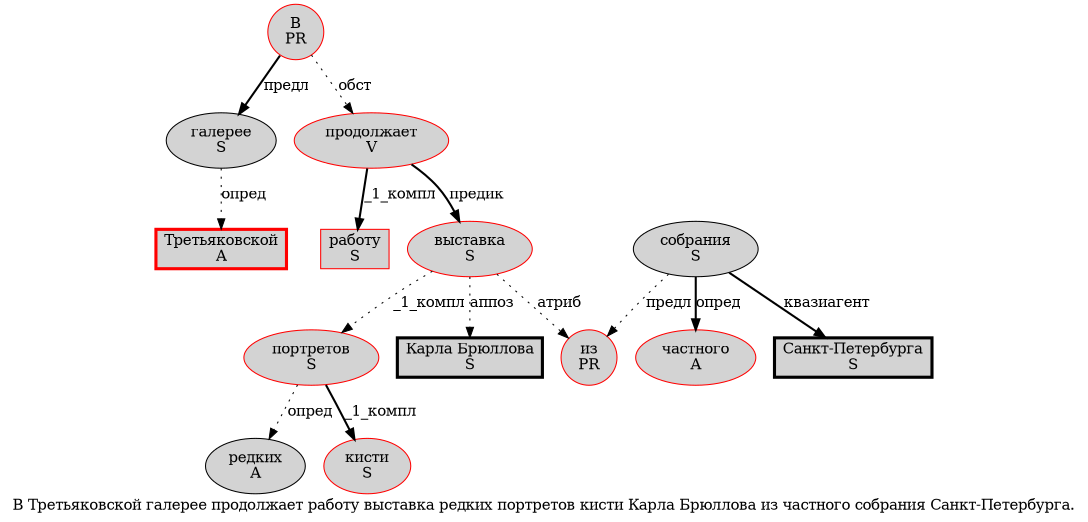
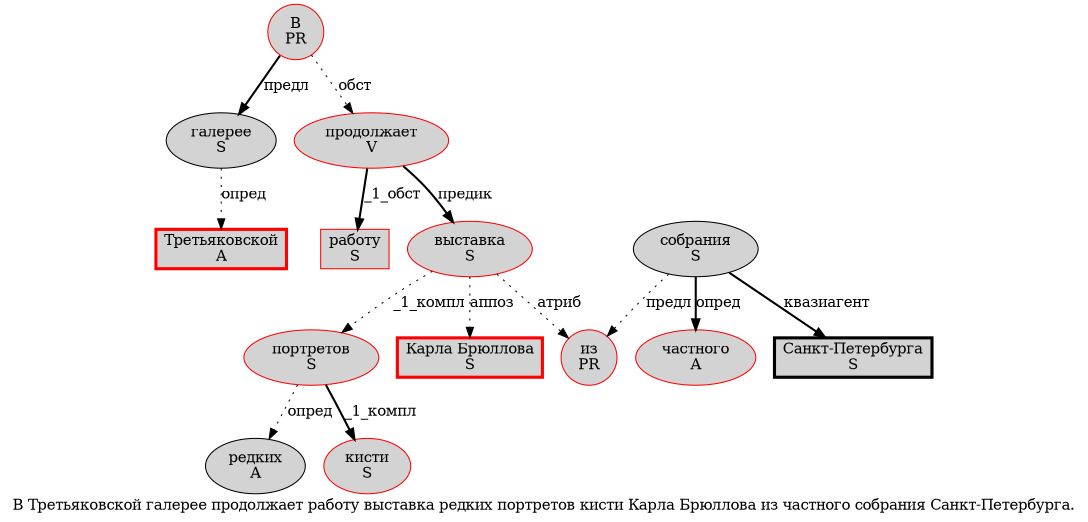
(400, 195) -> (393, 195)
(470, 358) -> (470, 358)
